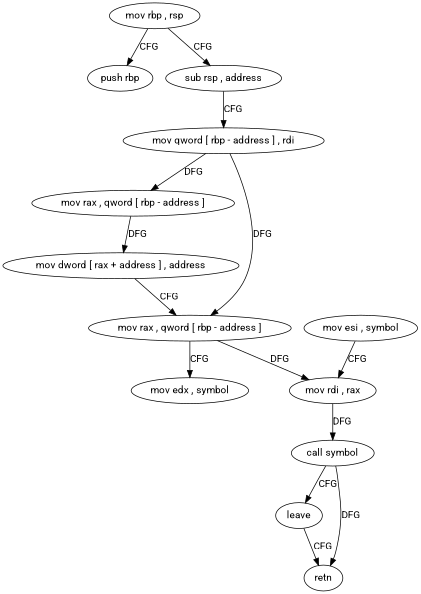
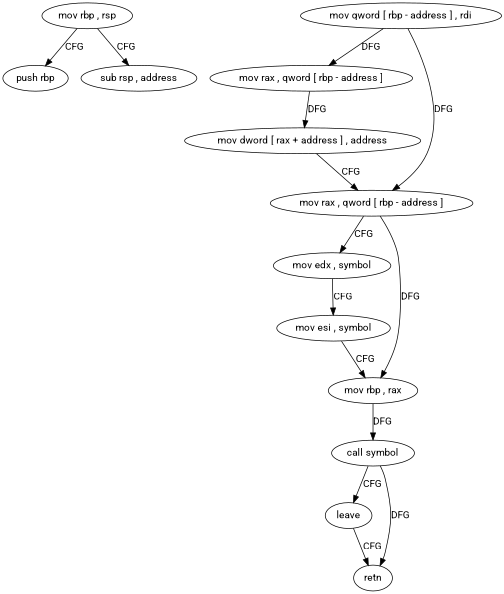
(224, 106) -> none
none -> (333, 293)
(333, 391) -> (373, 391)
